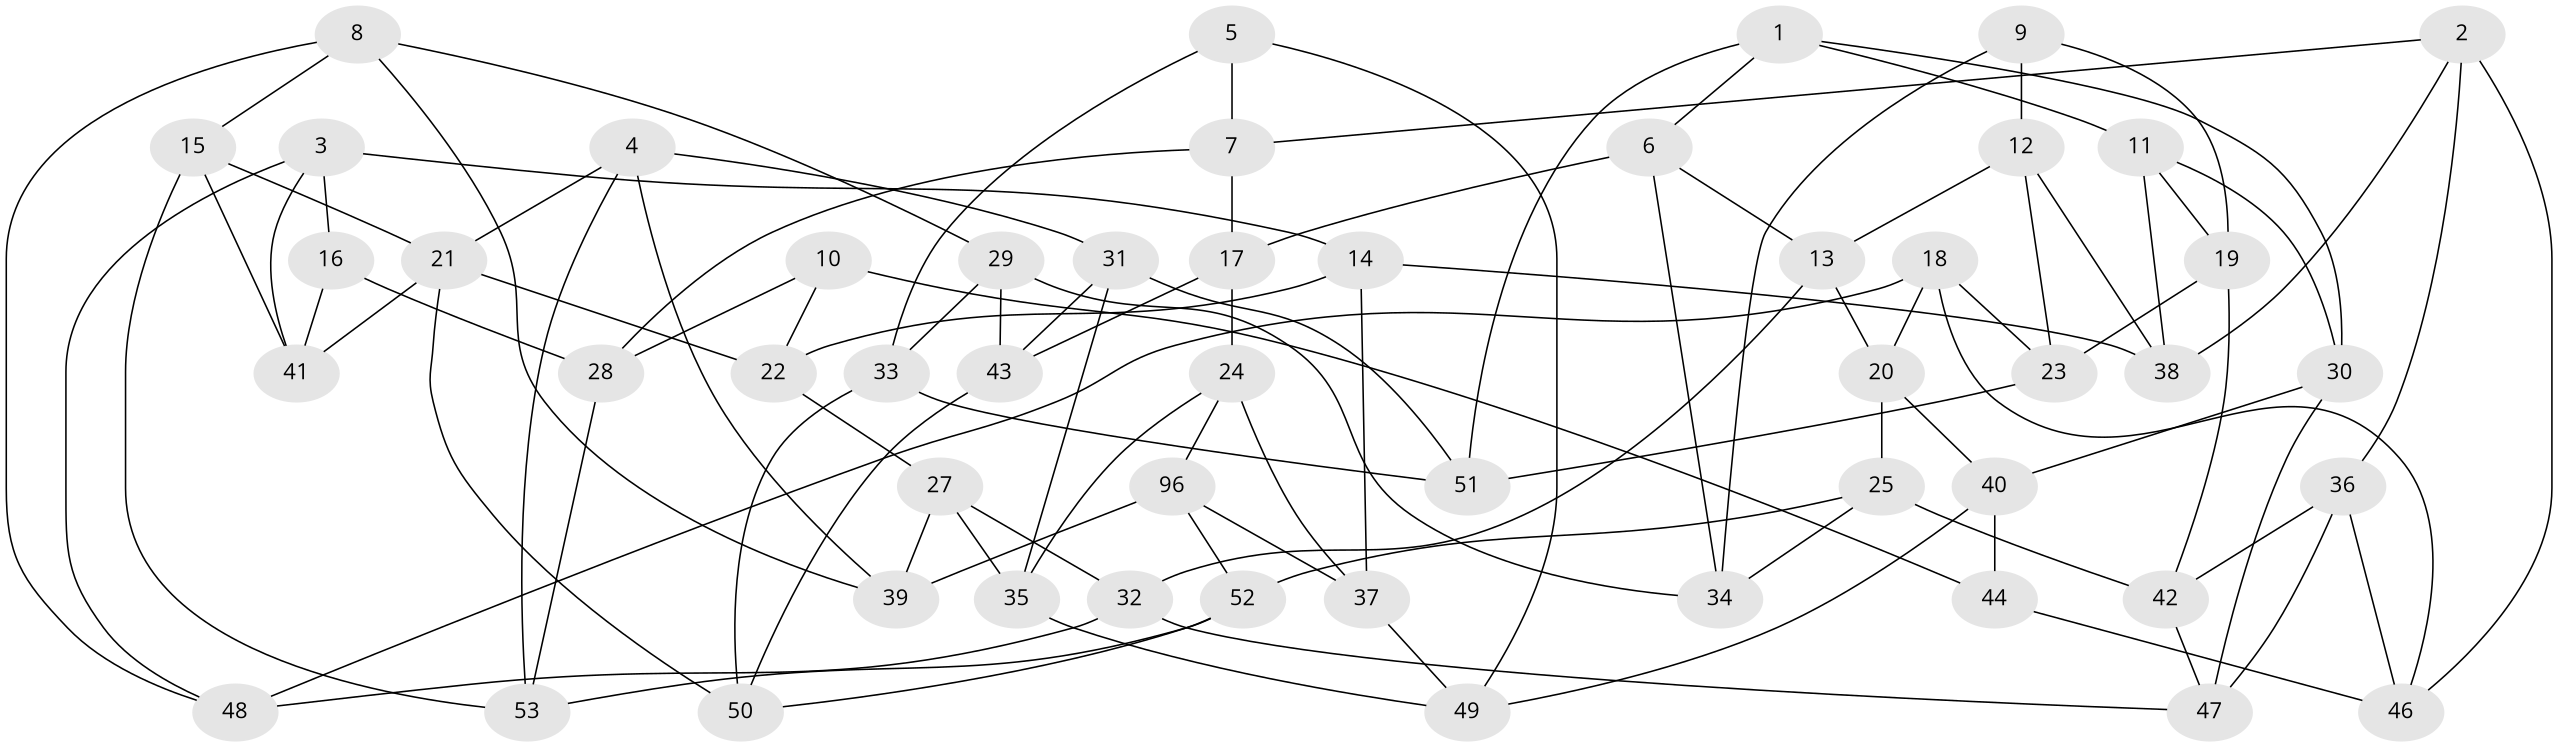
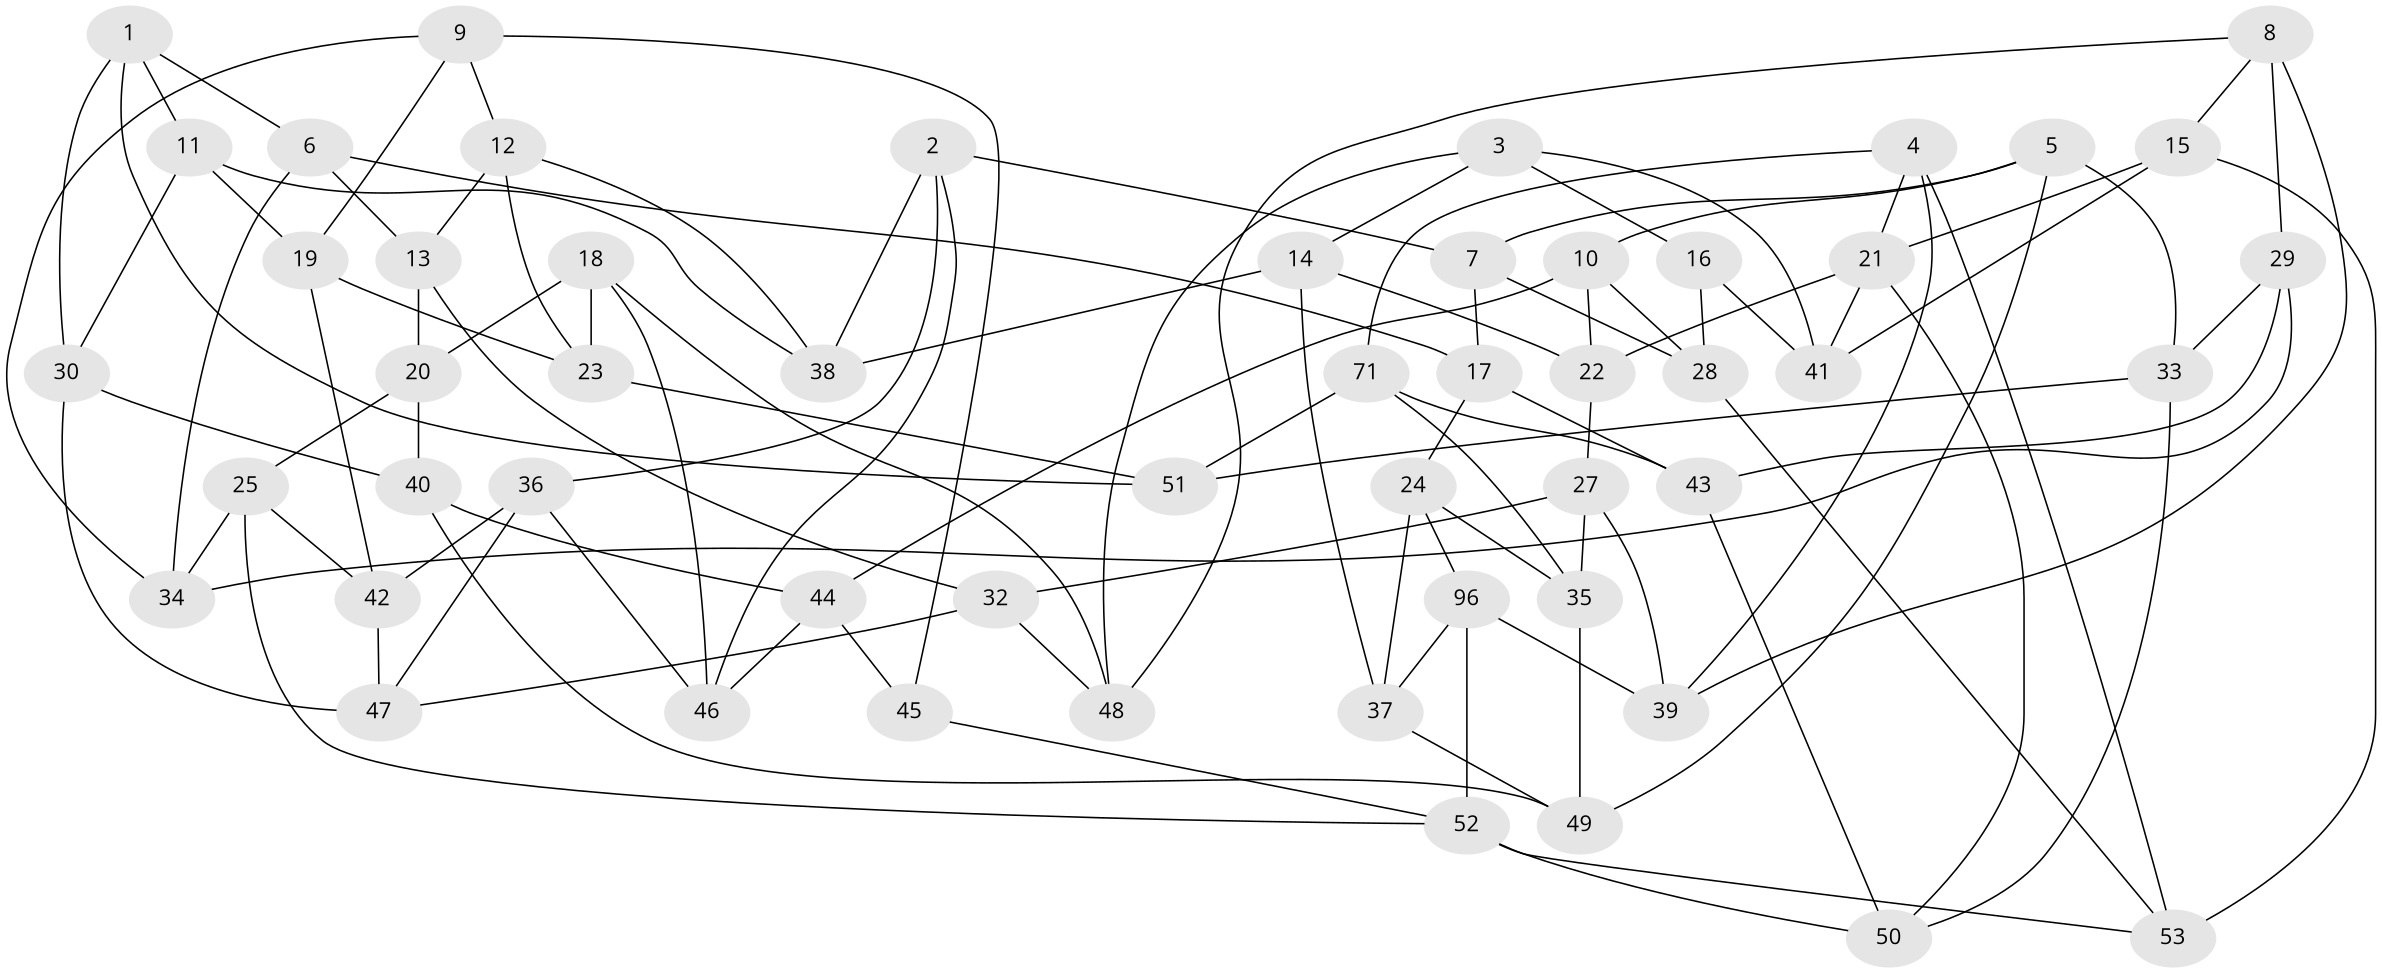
none -> (1817, 200)
(1116, 261) -> (1366, 374)
none -> (910, 713)
